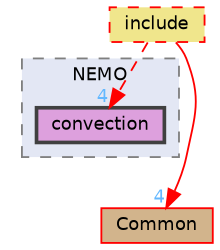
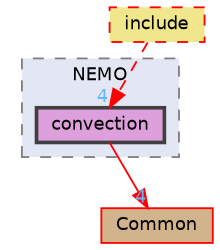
(195, 116) -> (125, 169)
